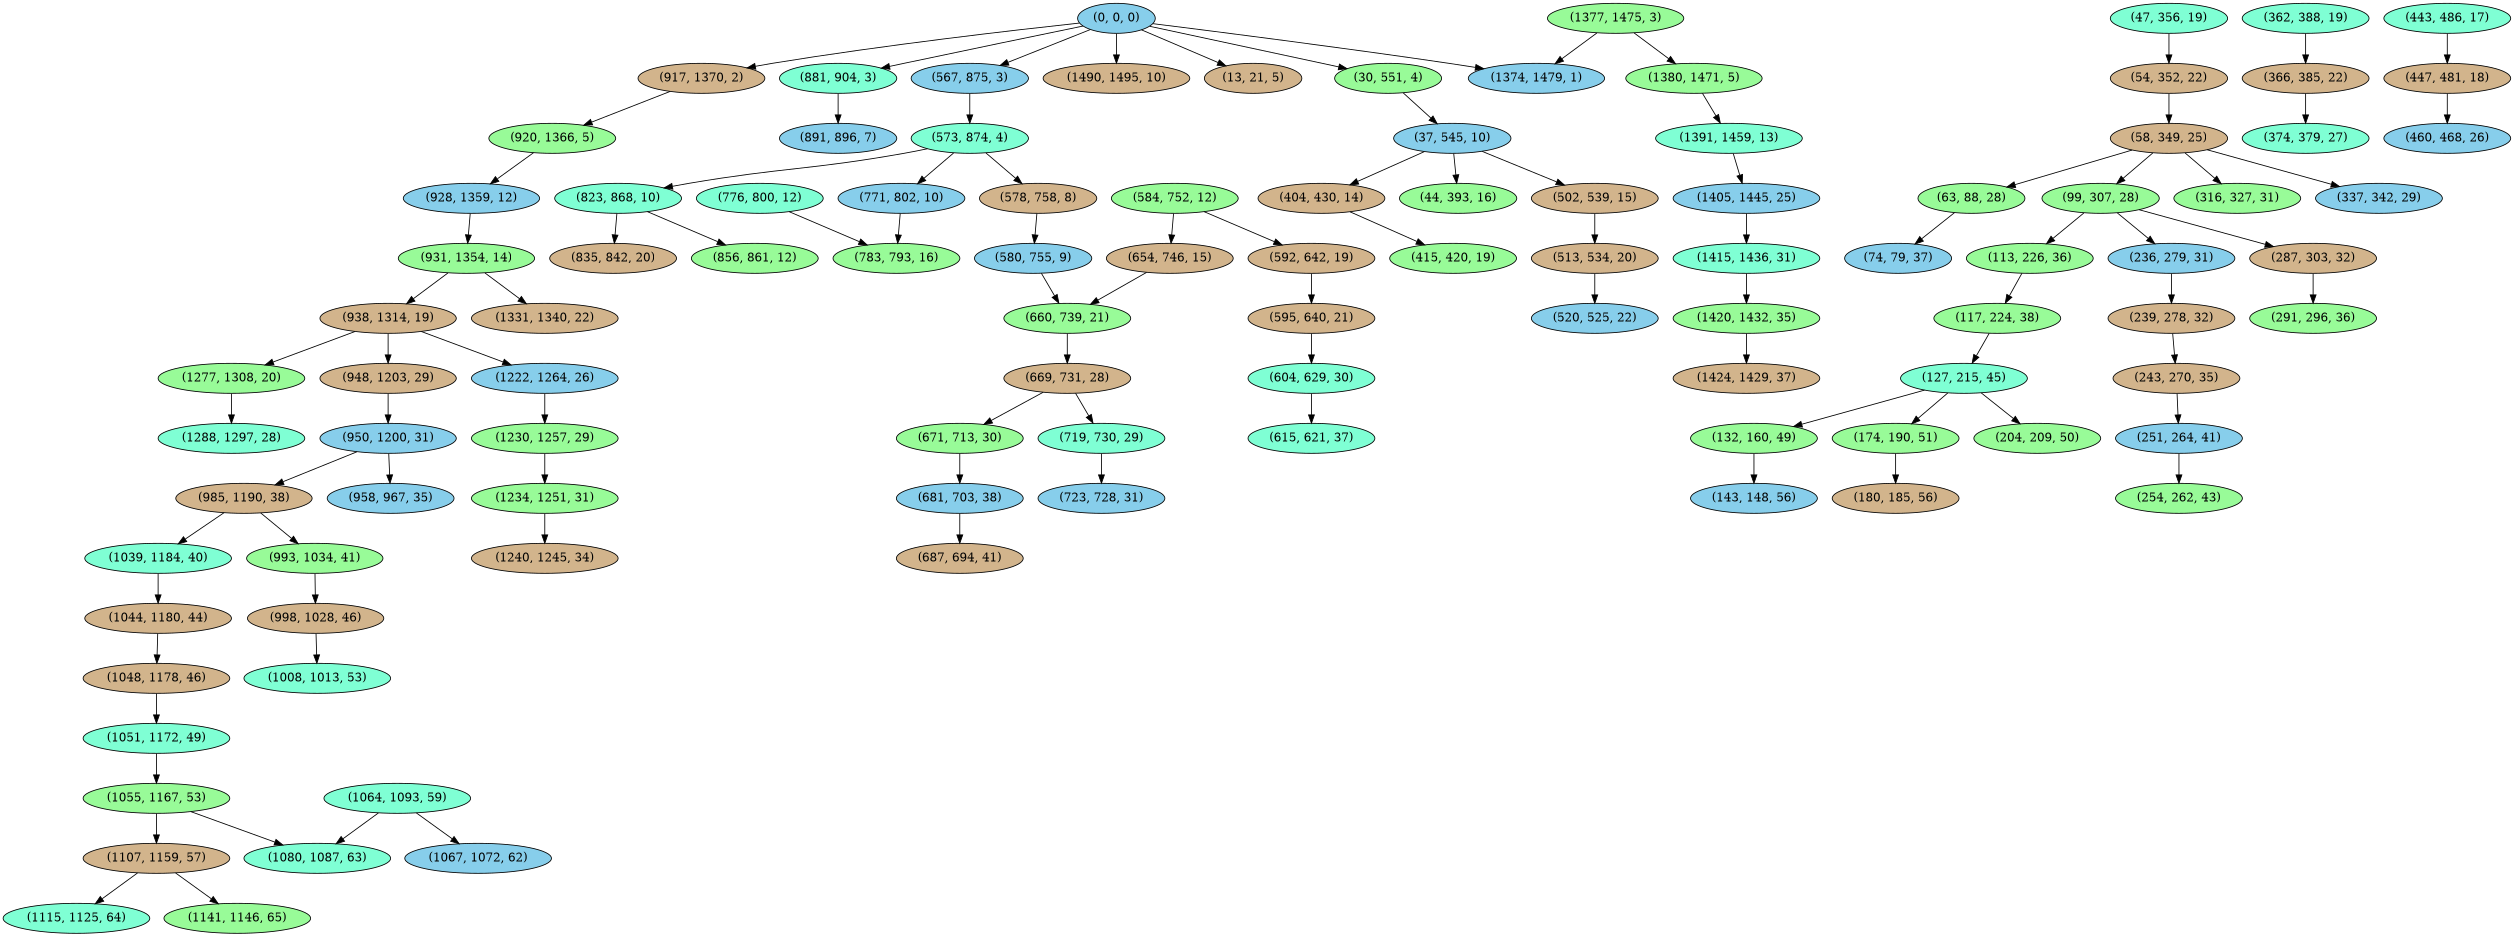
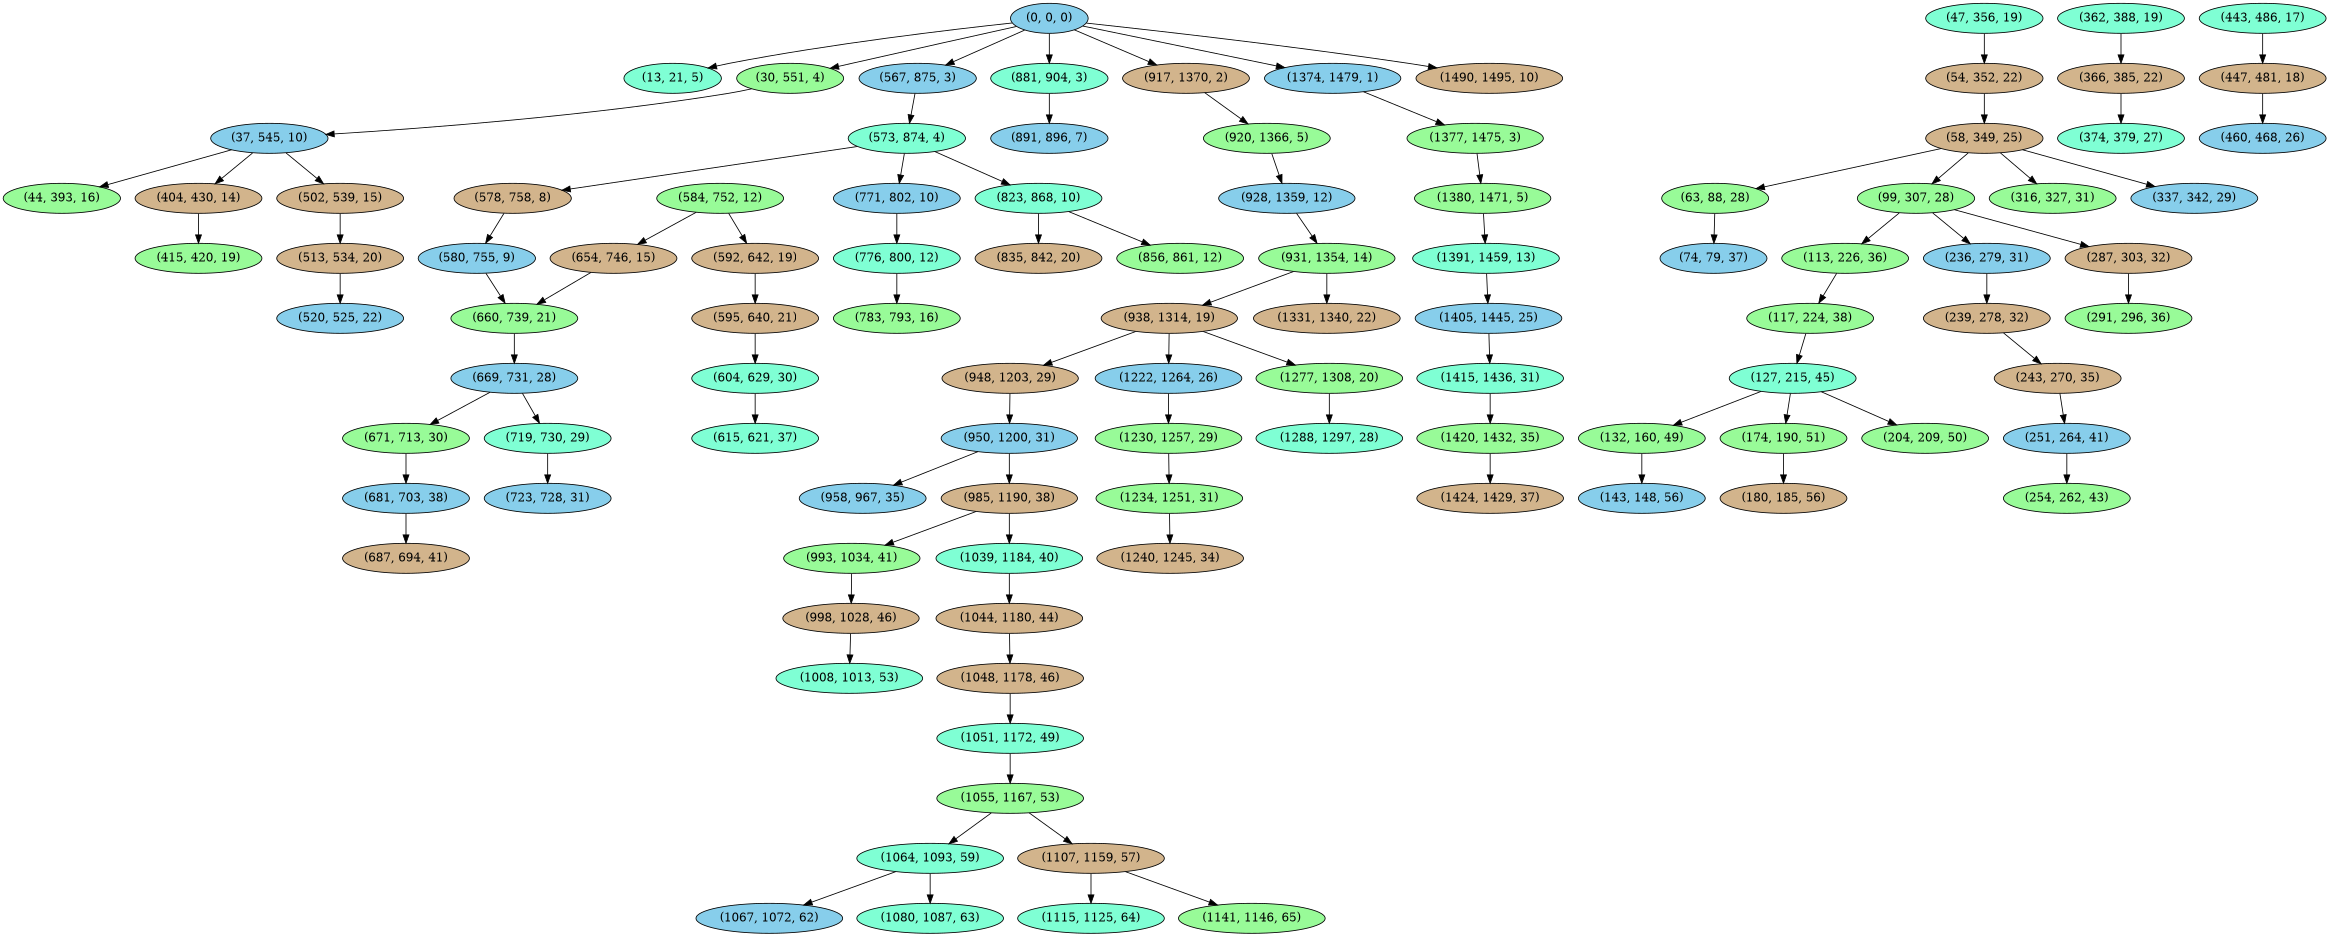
(1579, 46) -> (1400, 107)
(1253, 78) -> (673, 78)
(899, 224) -> (897, 224)
(1067, 378) -> (514, 378)
(233, 827) -> (974, 826)
